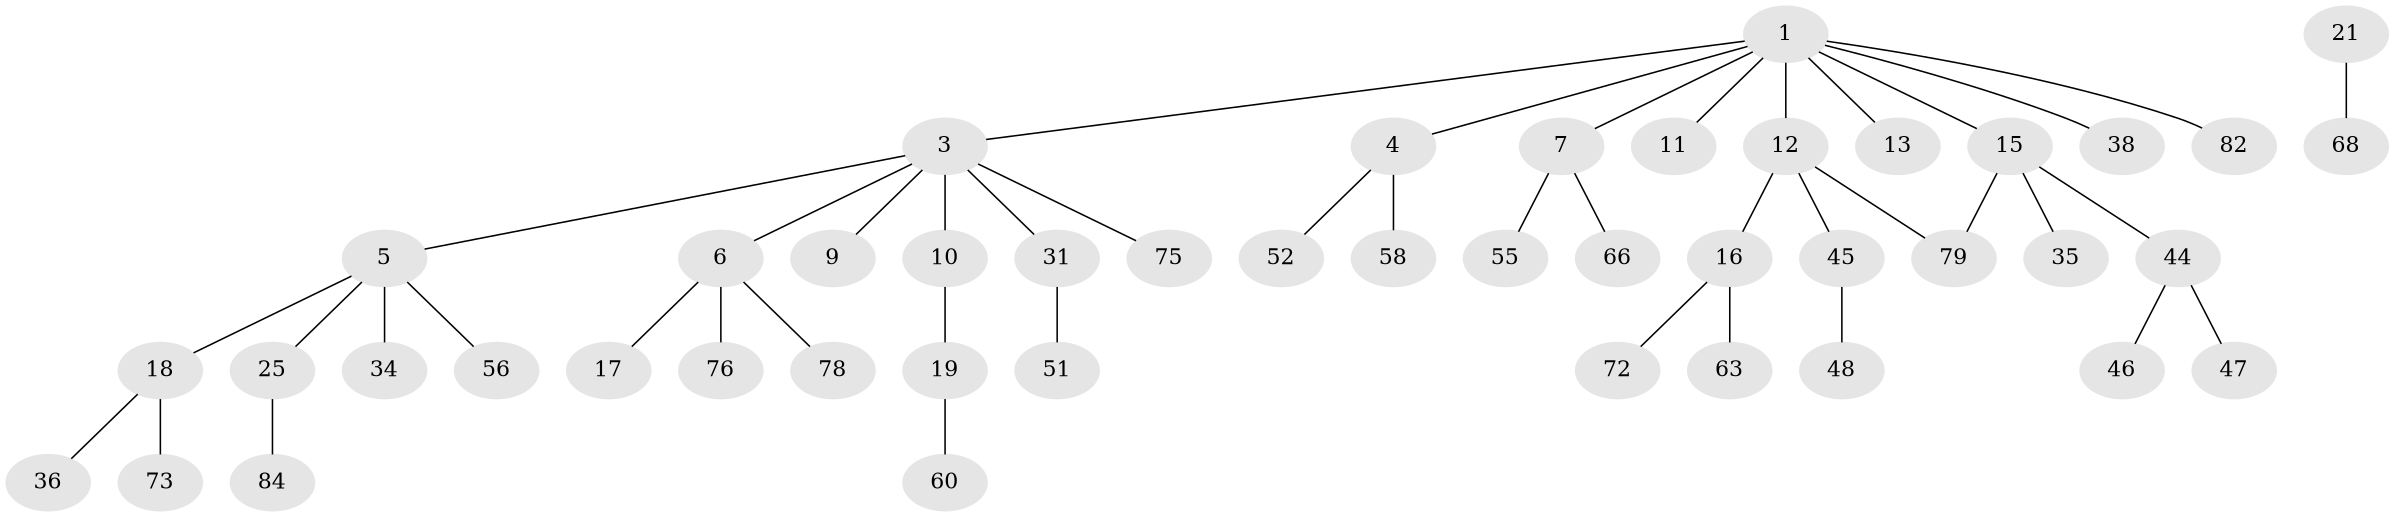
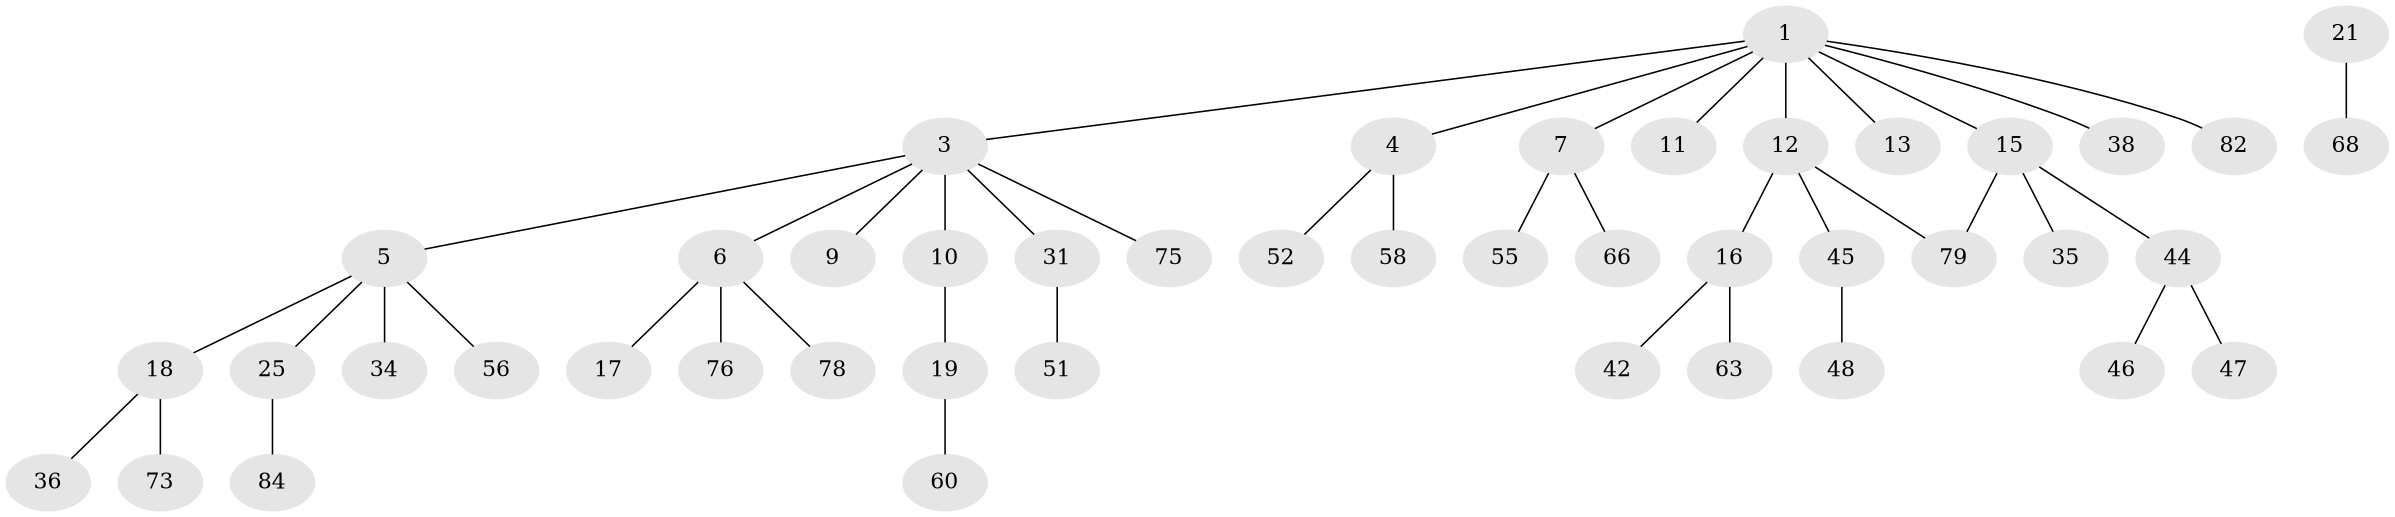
(1618, 371) -> (1618, 371)
